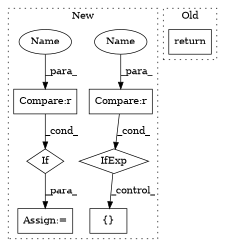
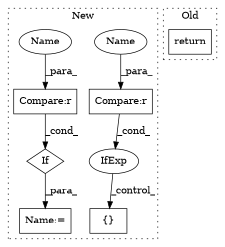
(114, 161) -> (114, 161)
(45, 221) -> (45, 221)
